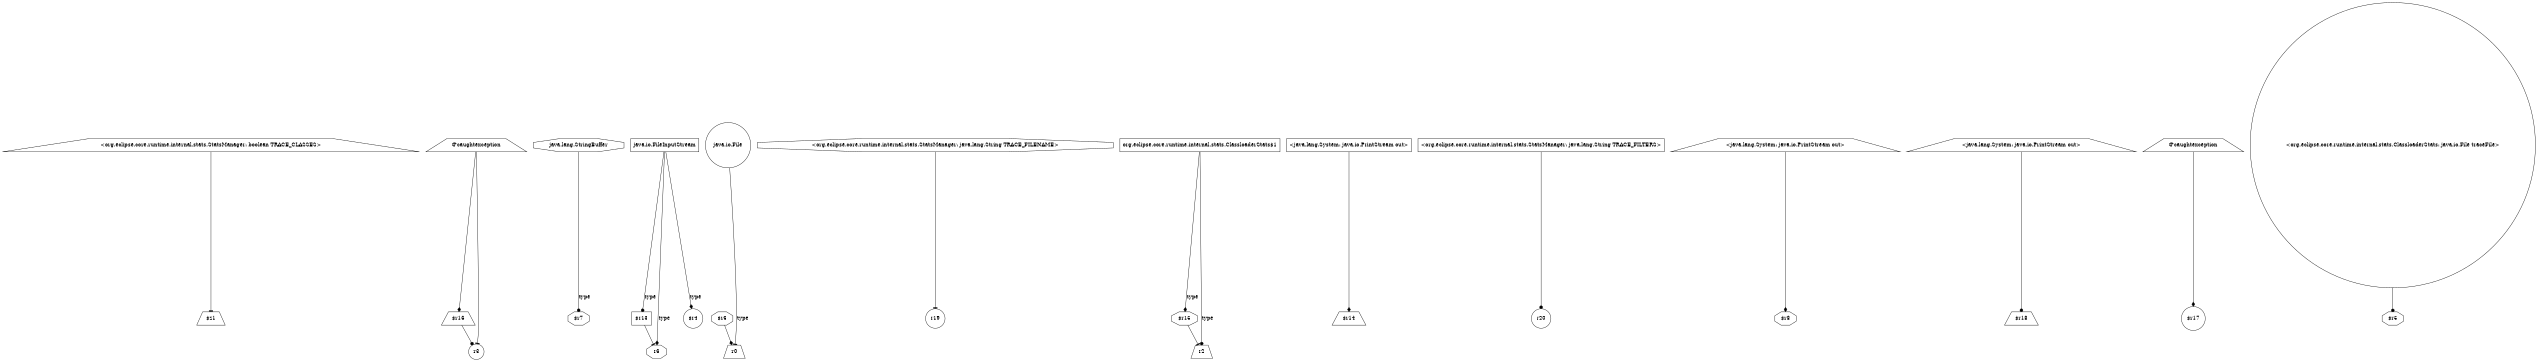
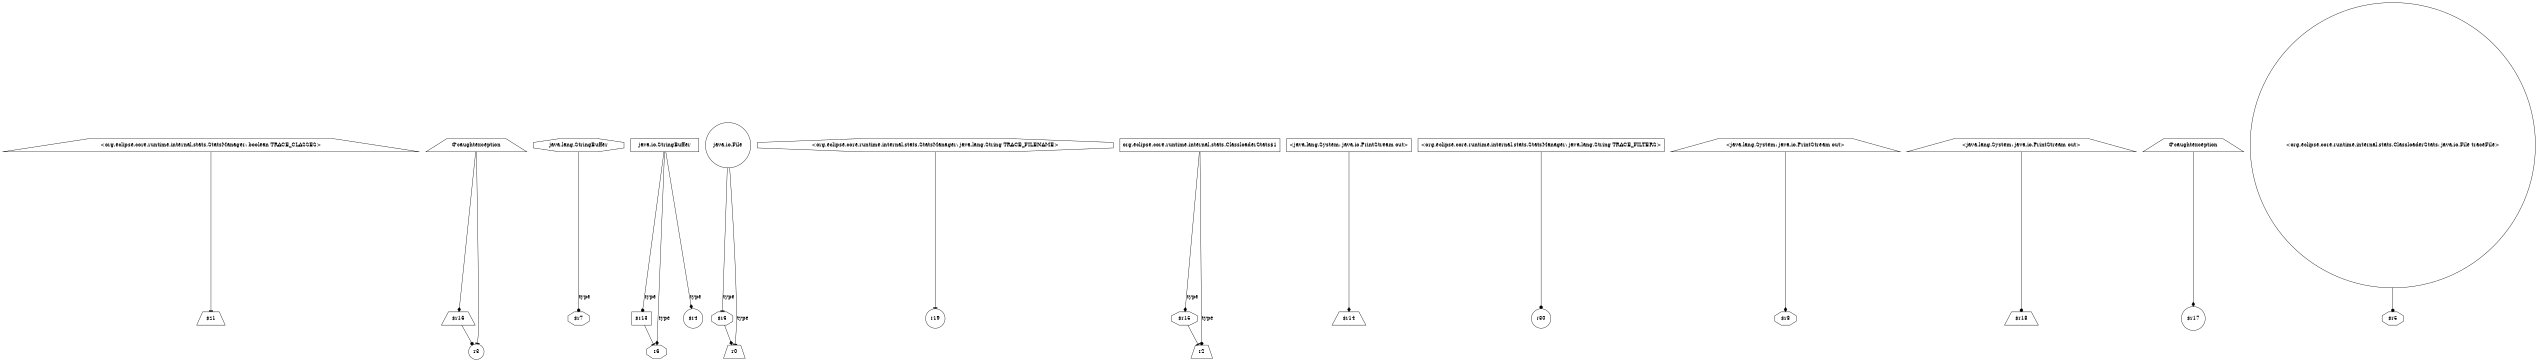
(665, 145) -> (665, 145)
none -> (725, 239)
(1541, 319) -> (1541, 319)
